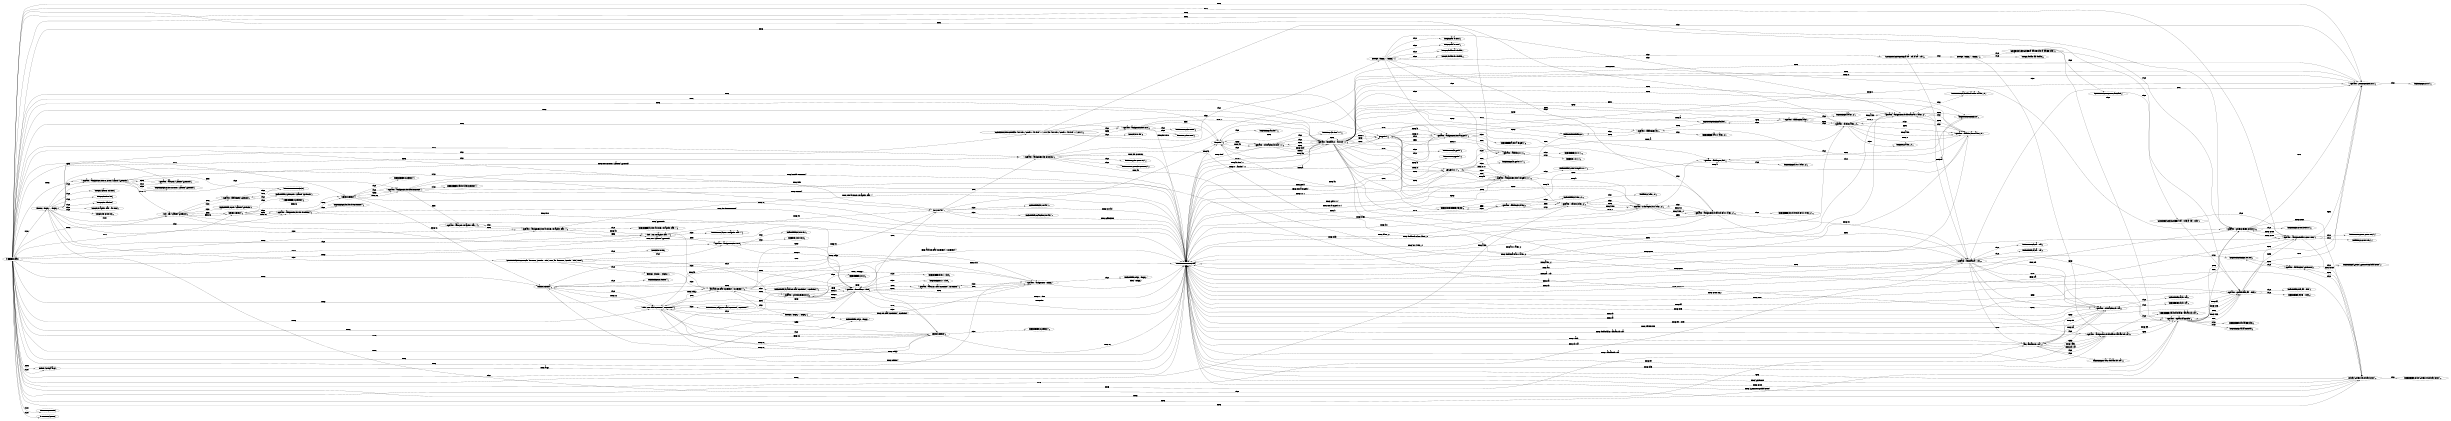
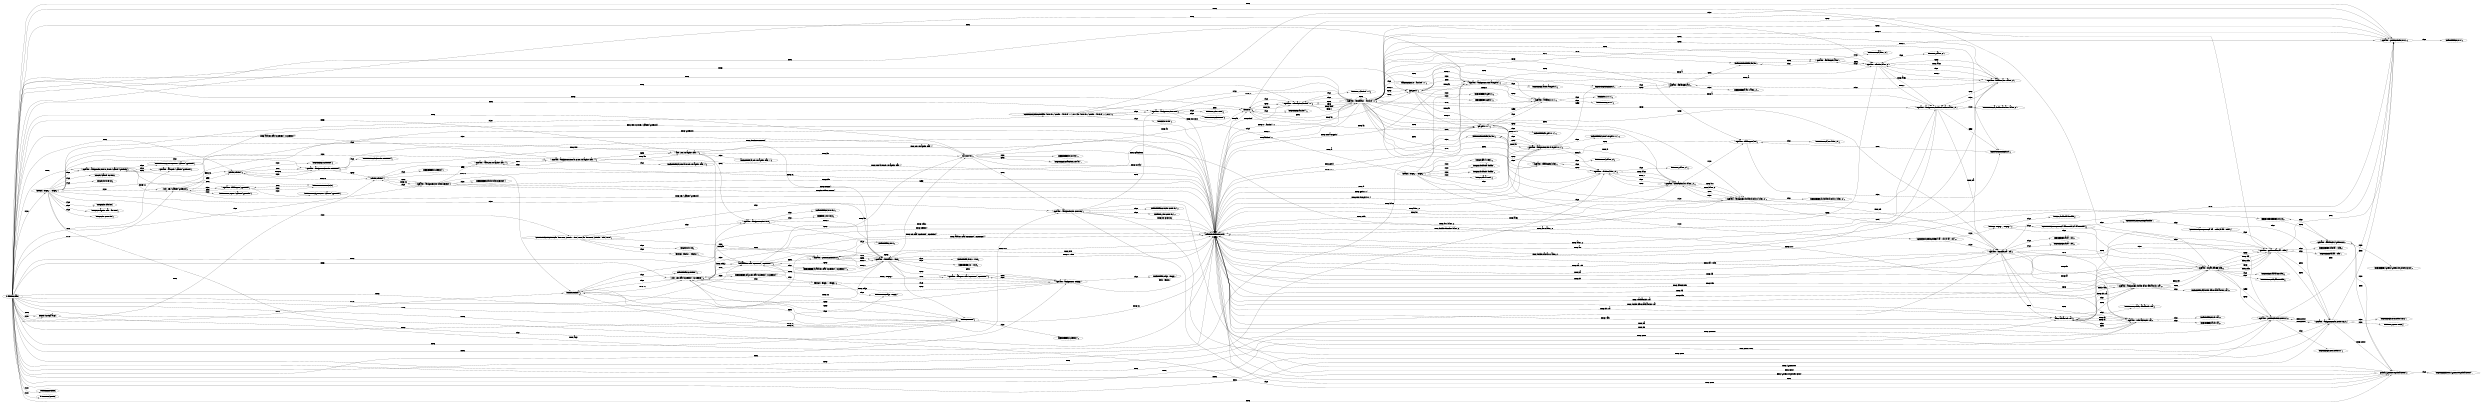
none -> (1414, 83)
none -> (553, 85)
none -> (987, 147)
(974, 213) -> (1003, 158)
(263, 240) -> (278, 136)
(2333, 264) -> none
